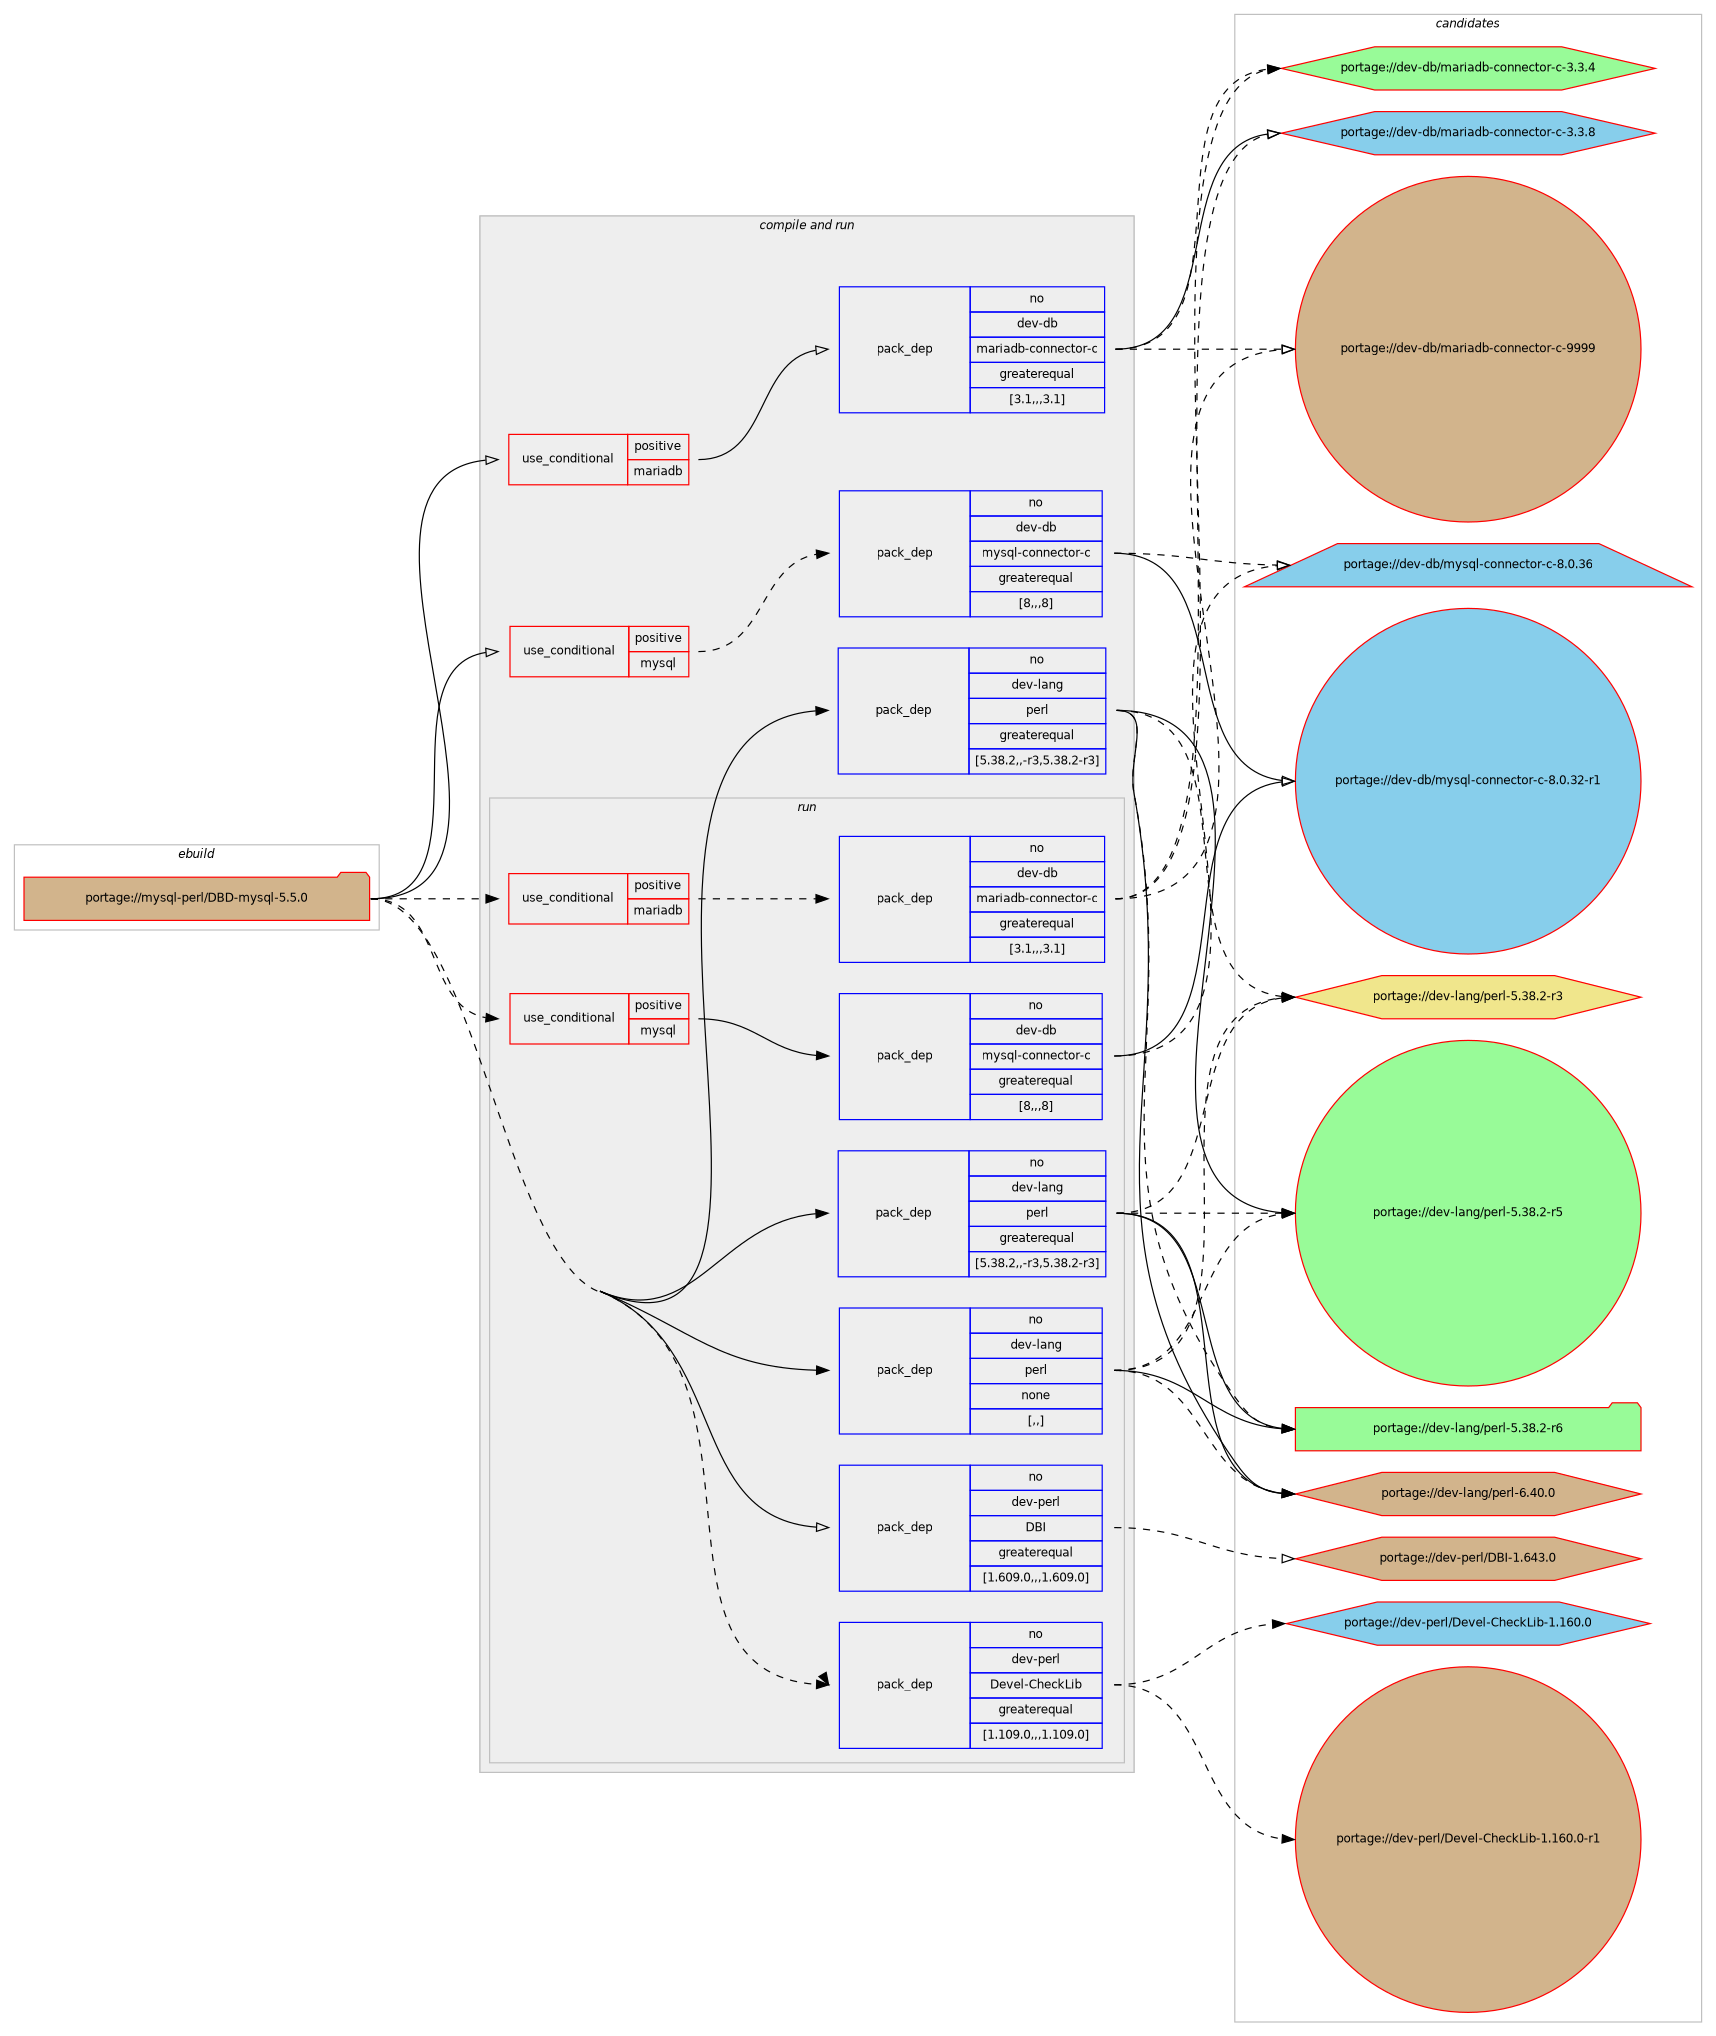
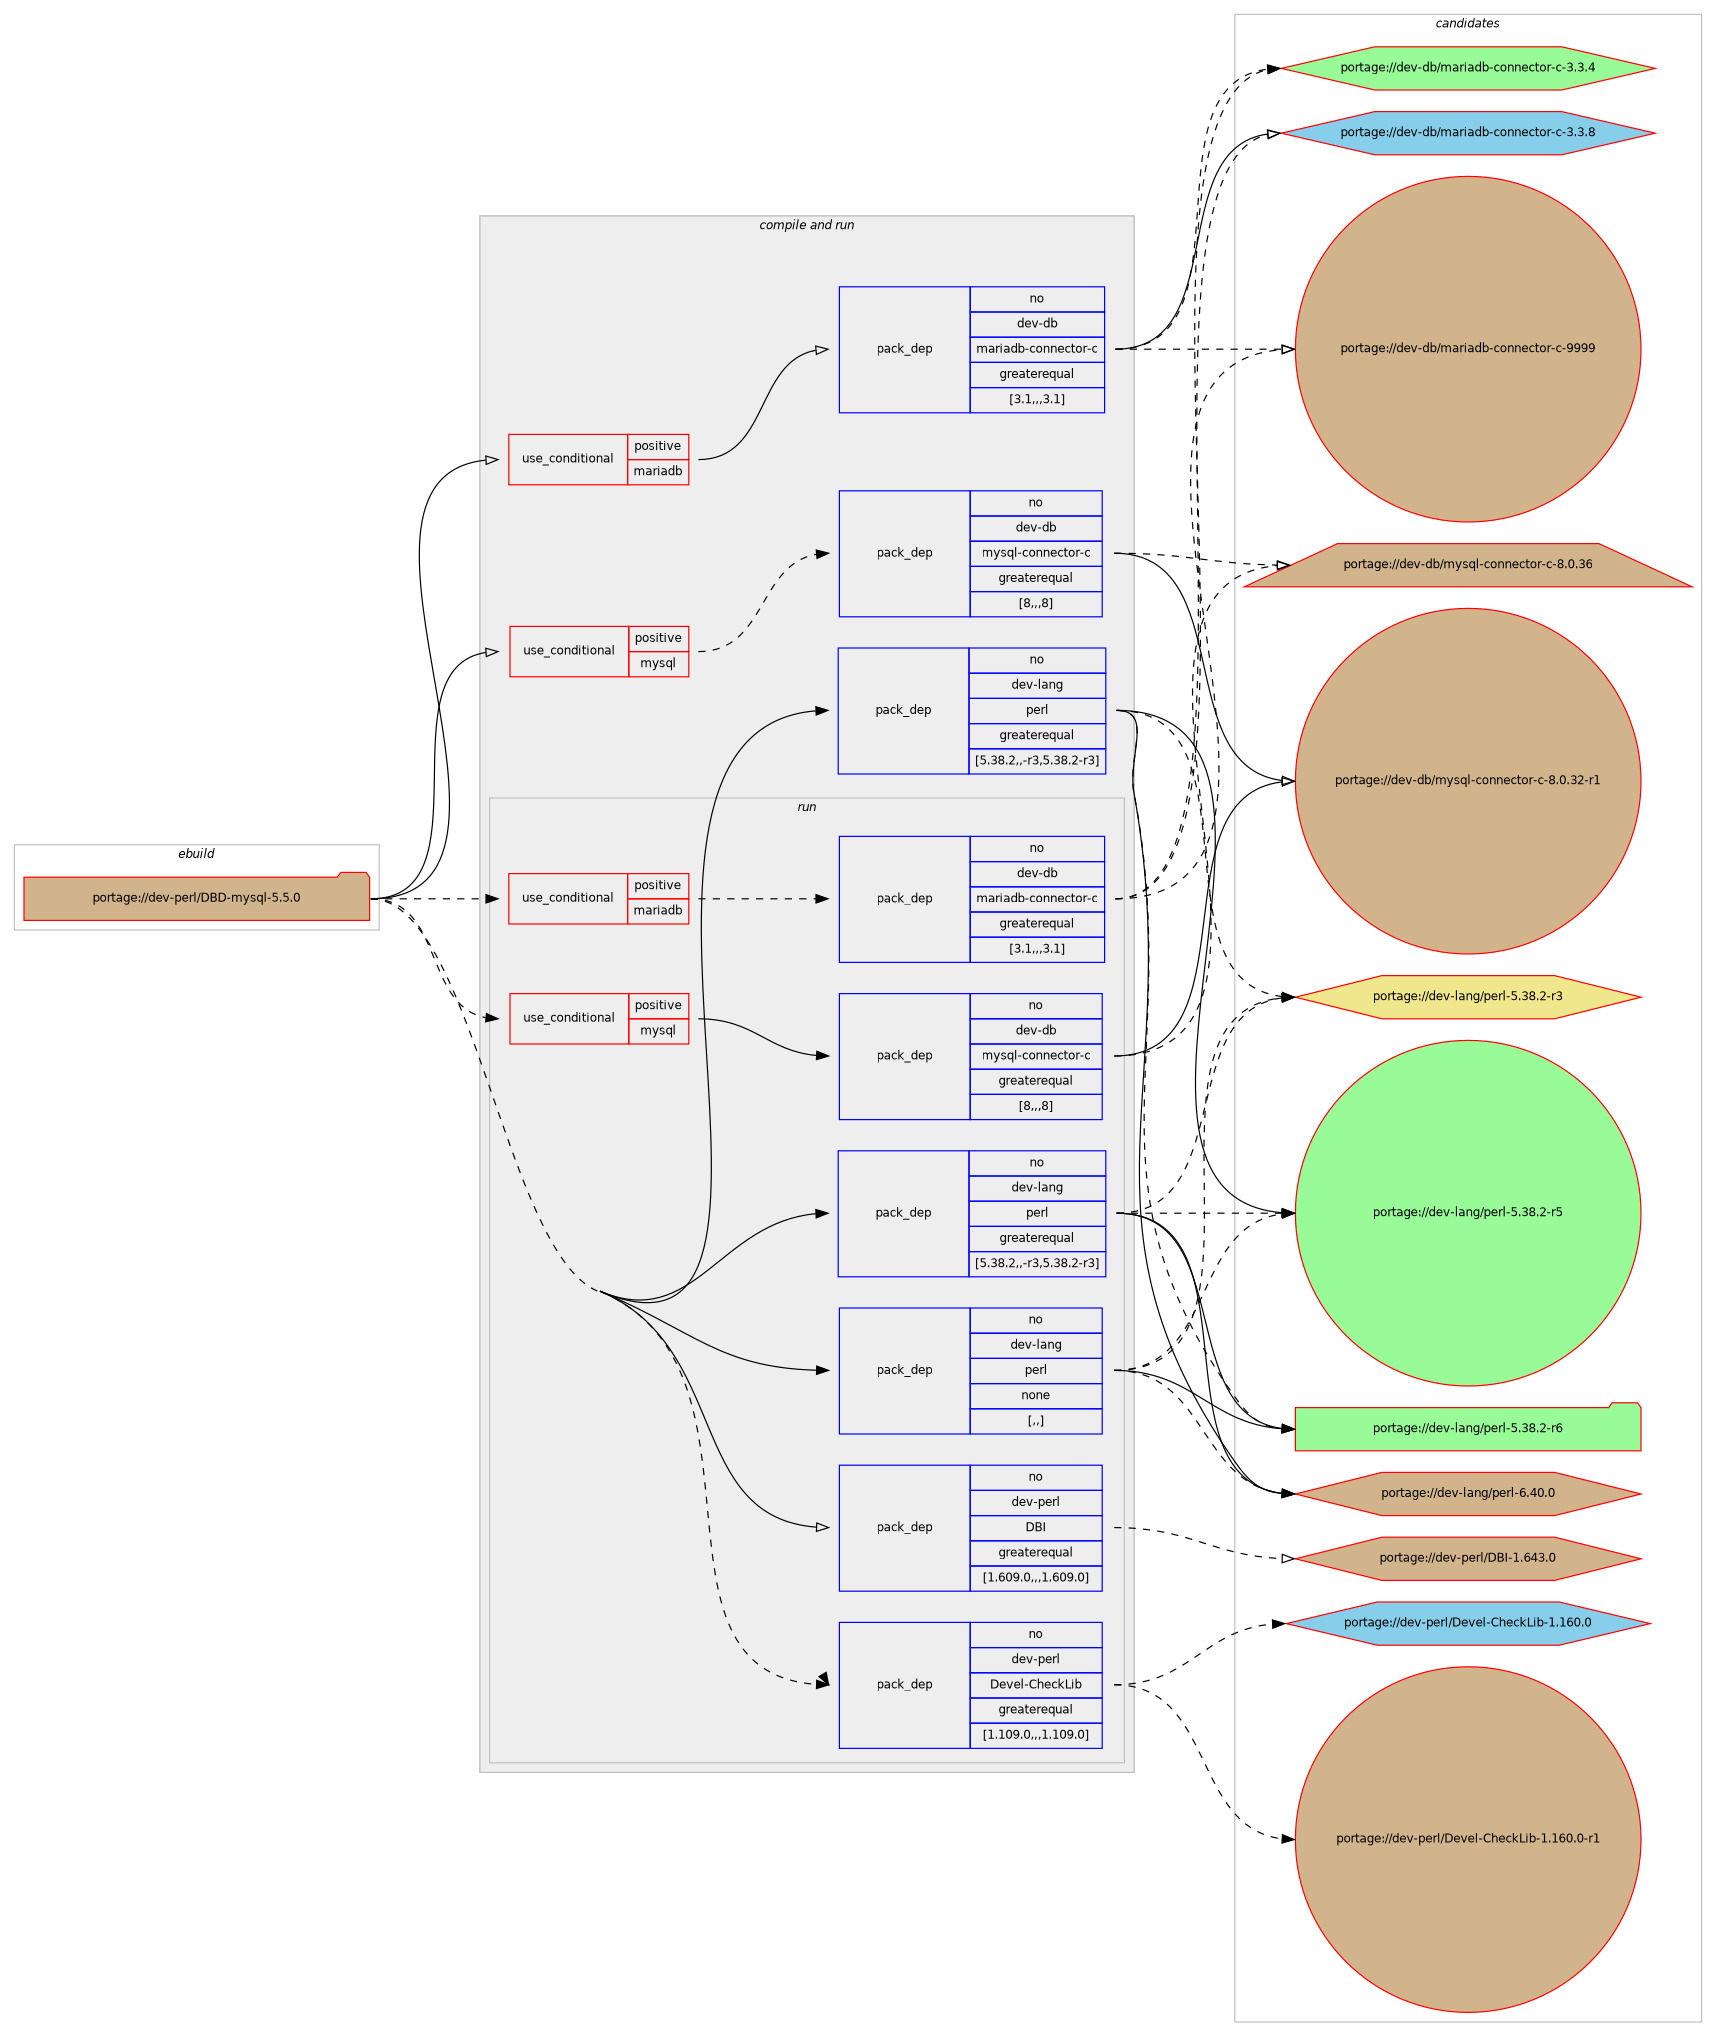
(1468, 565) -> (1468, 565)
(1468, 781) -> (1468, 781)
(197, 899) -> (197, 899)
